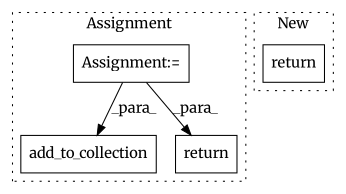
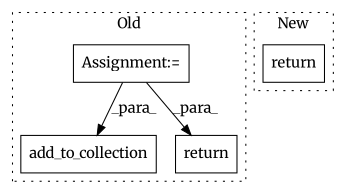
(129, 24) -> (129, 24)
